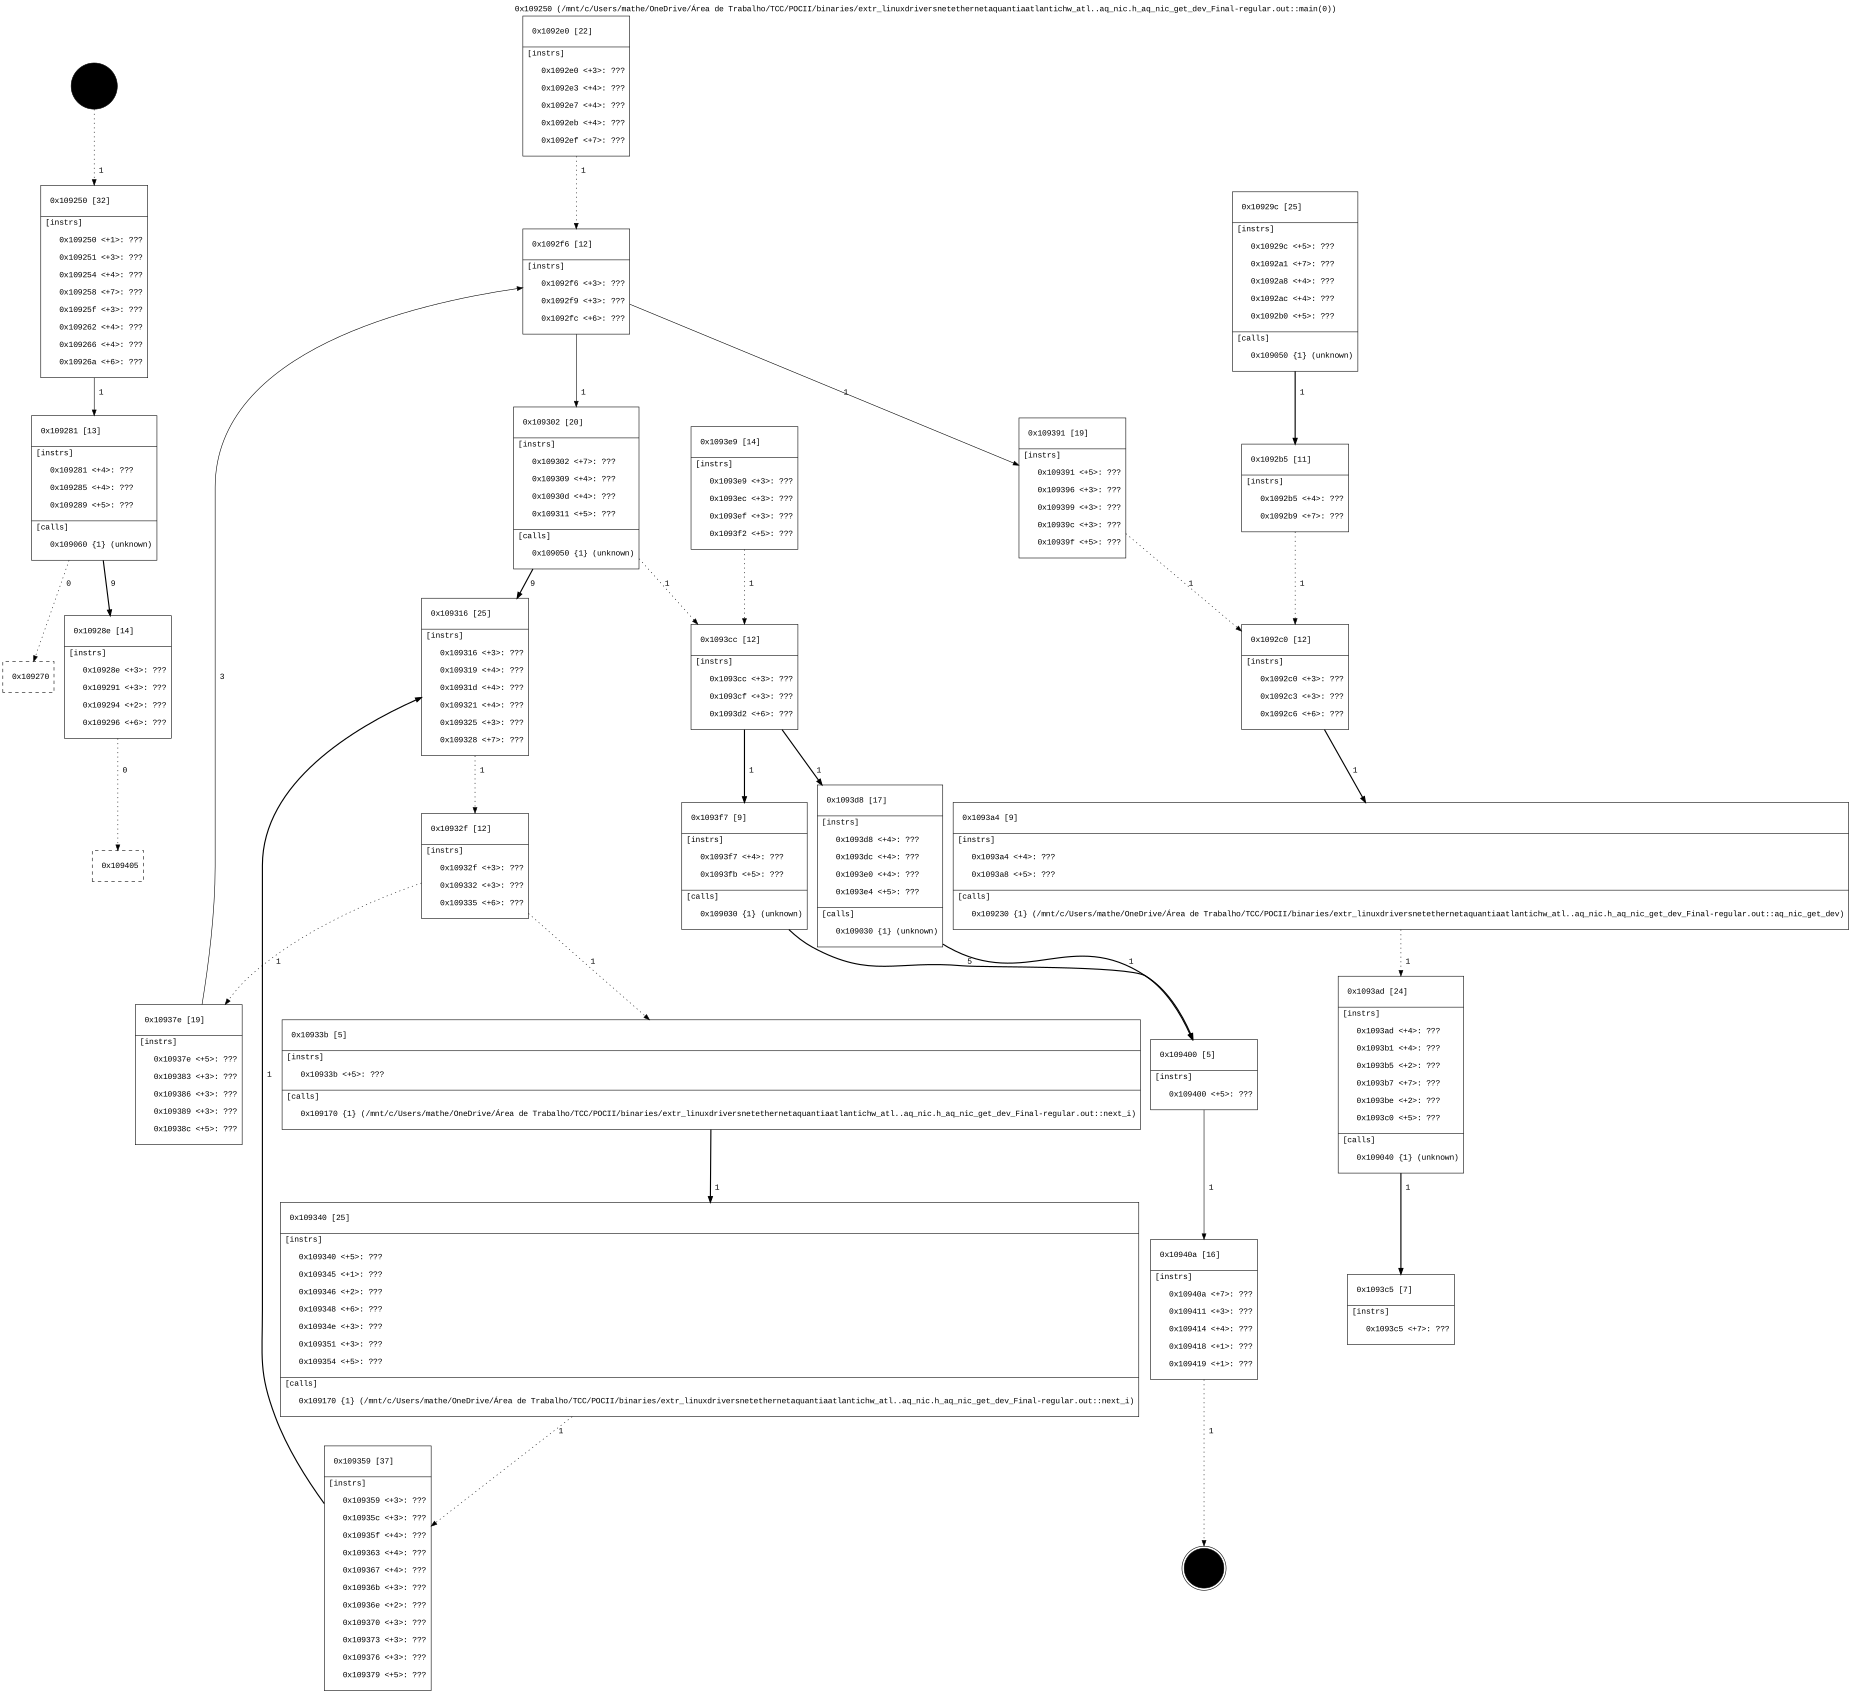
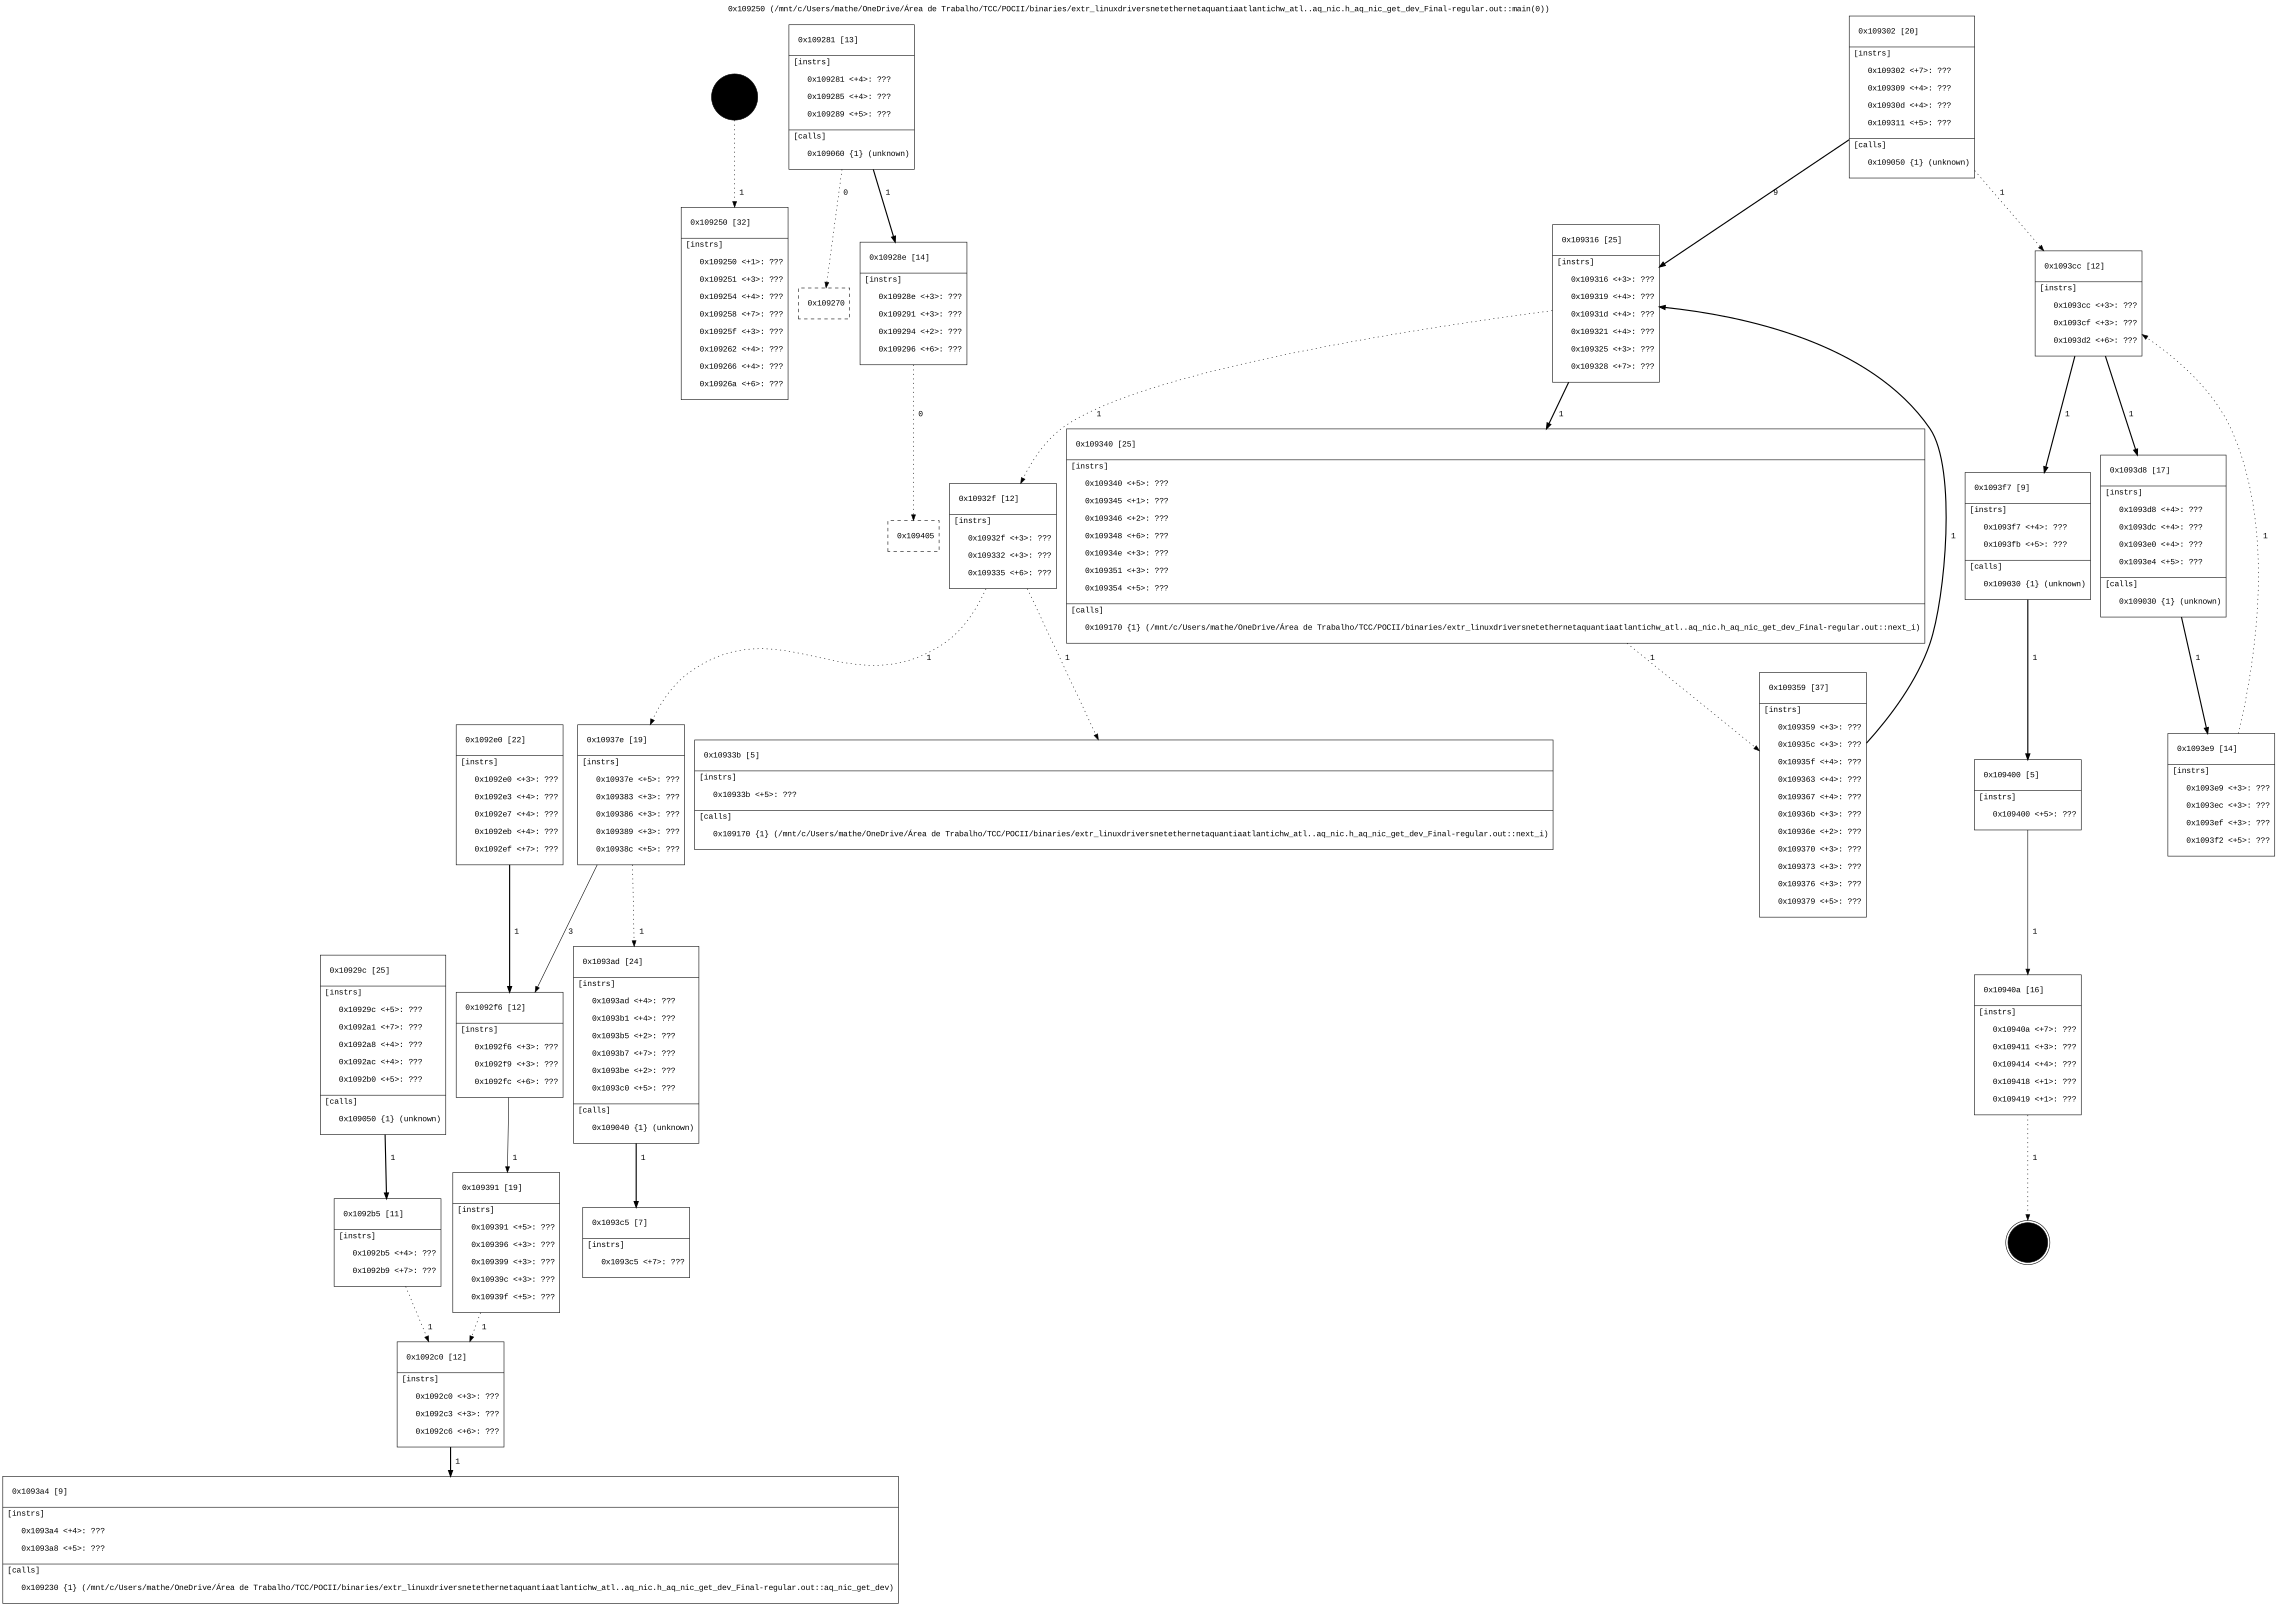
(576, 190) -> (510, 926)
(576, 368) -> none
(94, 394) -> none
(111, 584) -> (886, 193)
(1401, 950) -> (633, 903)
(1081, 957) -> (2194, 672)
(968, 962) -> (2033, 658)
(711, 1163) -> (1559, 403)
